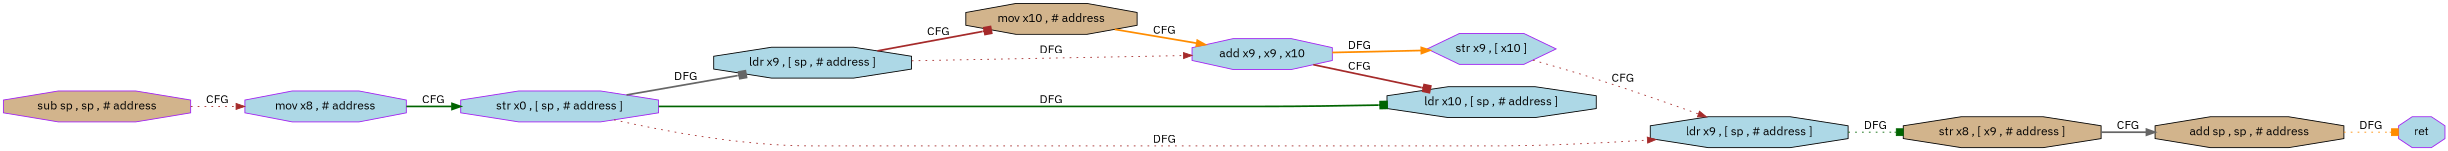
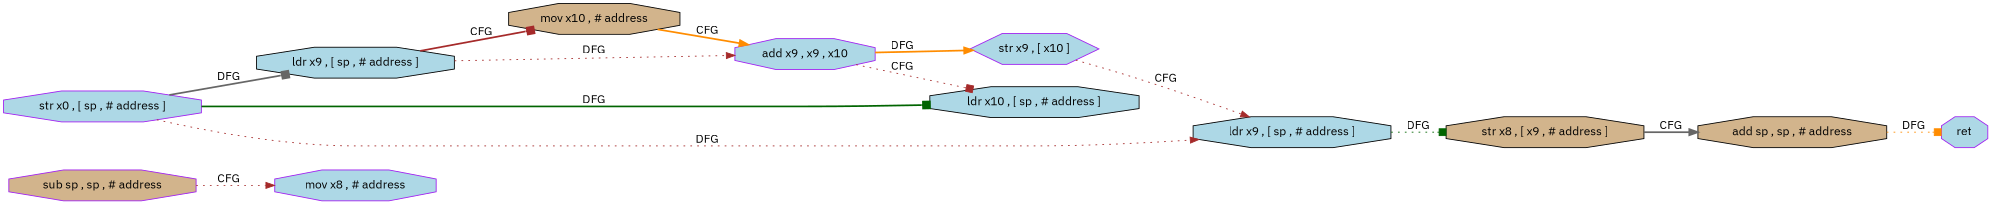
(1367, 76) -> (910, 76)
(429, 106) -> none
